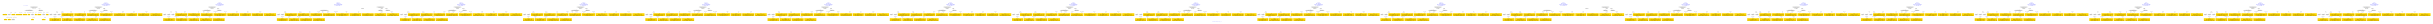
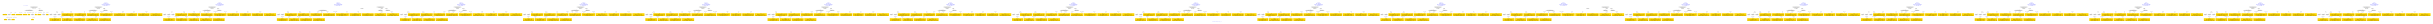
(9, 20) -> (9, 20)
(13, 20) -> (13, 20)
(44, 20) -> none
